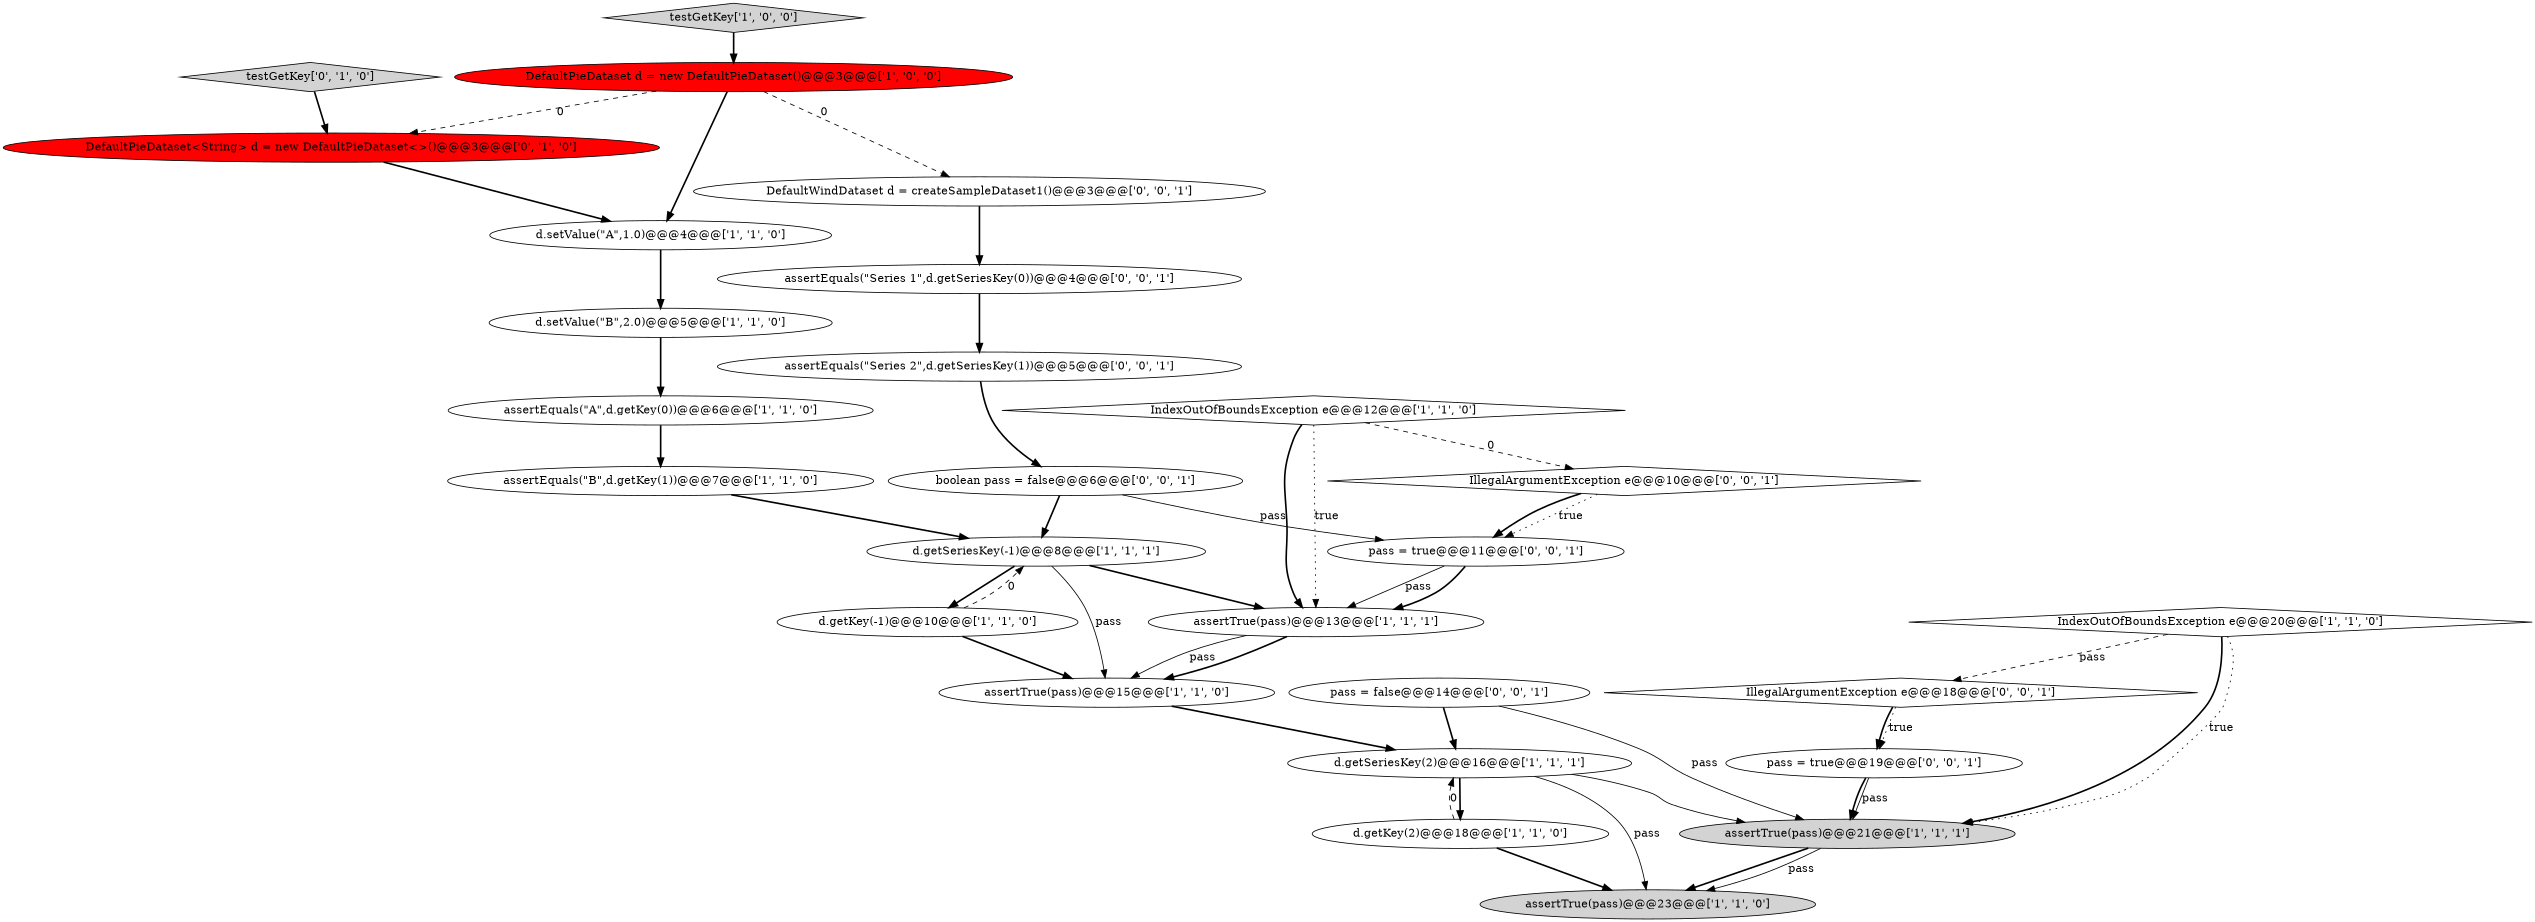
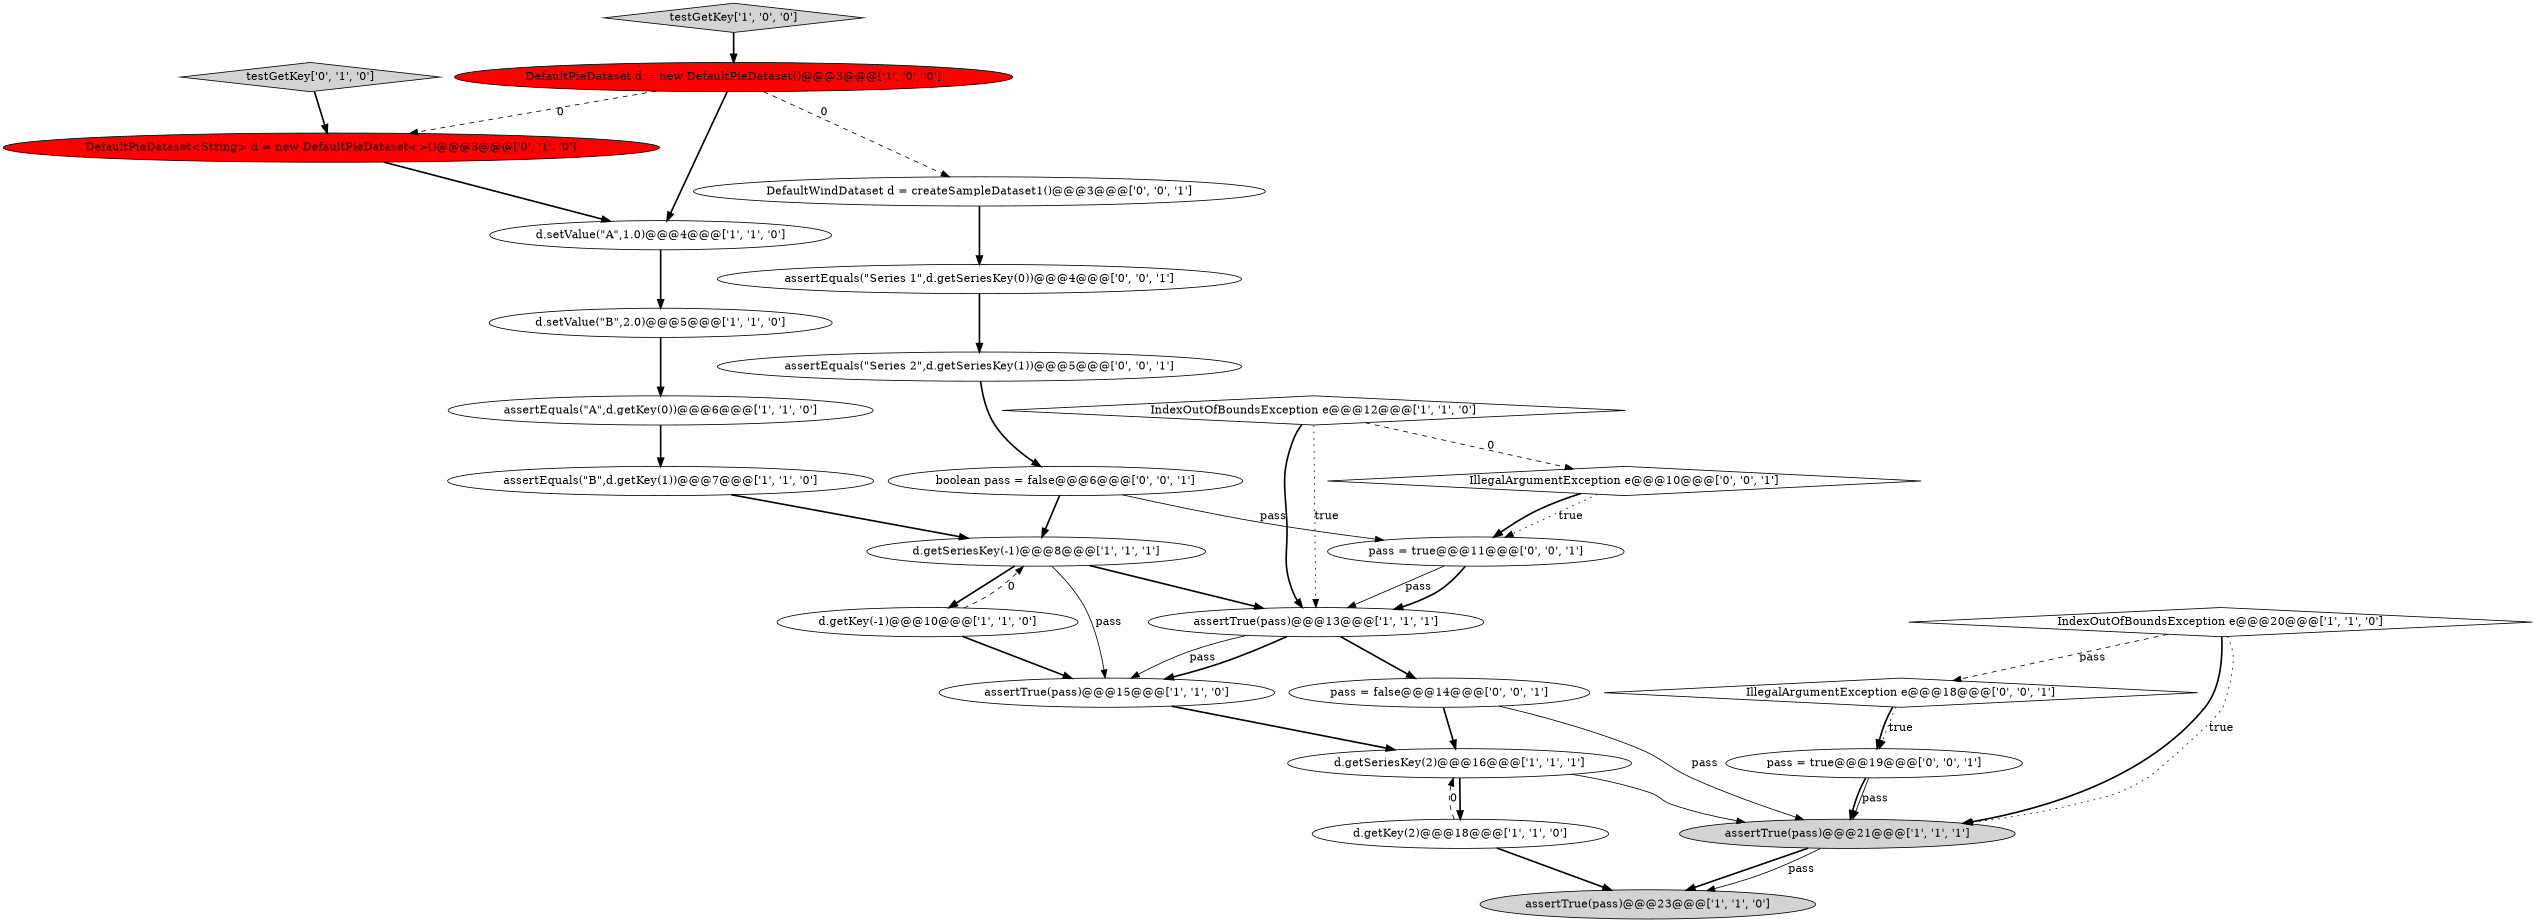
none -> (1374, 655)
(1607, 811) -> none
